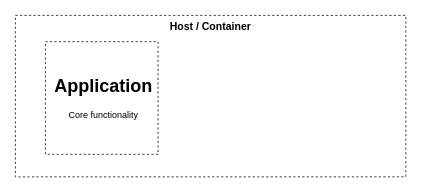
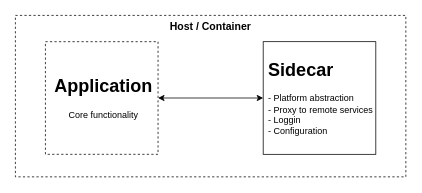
none -> (256, 98)
none -> (319, 98)
